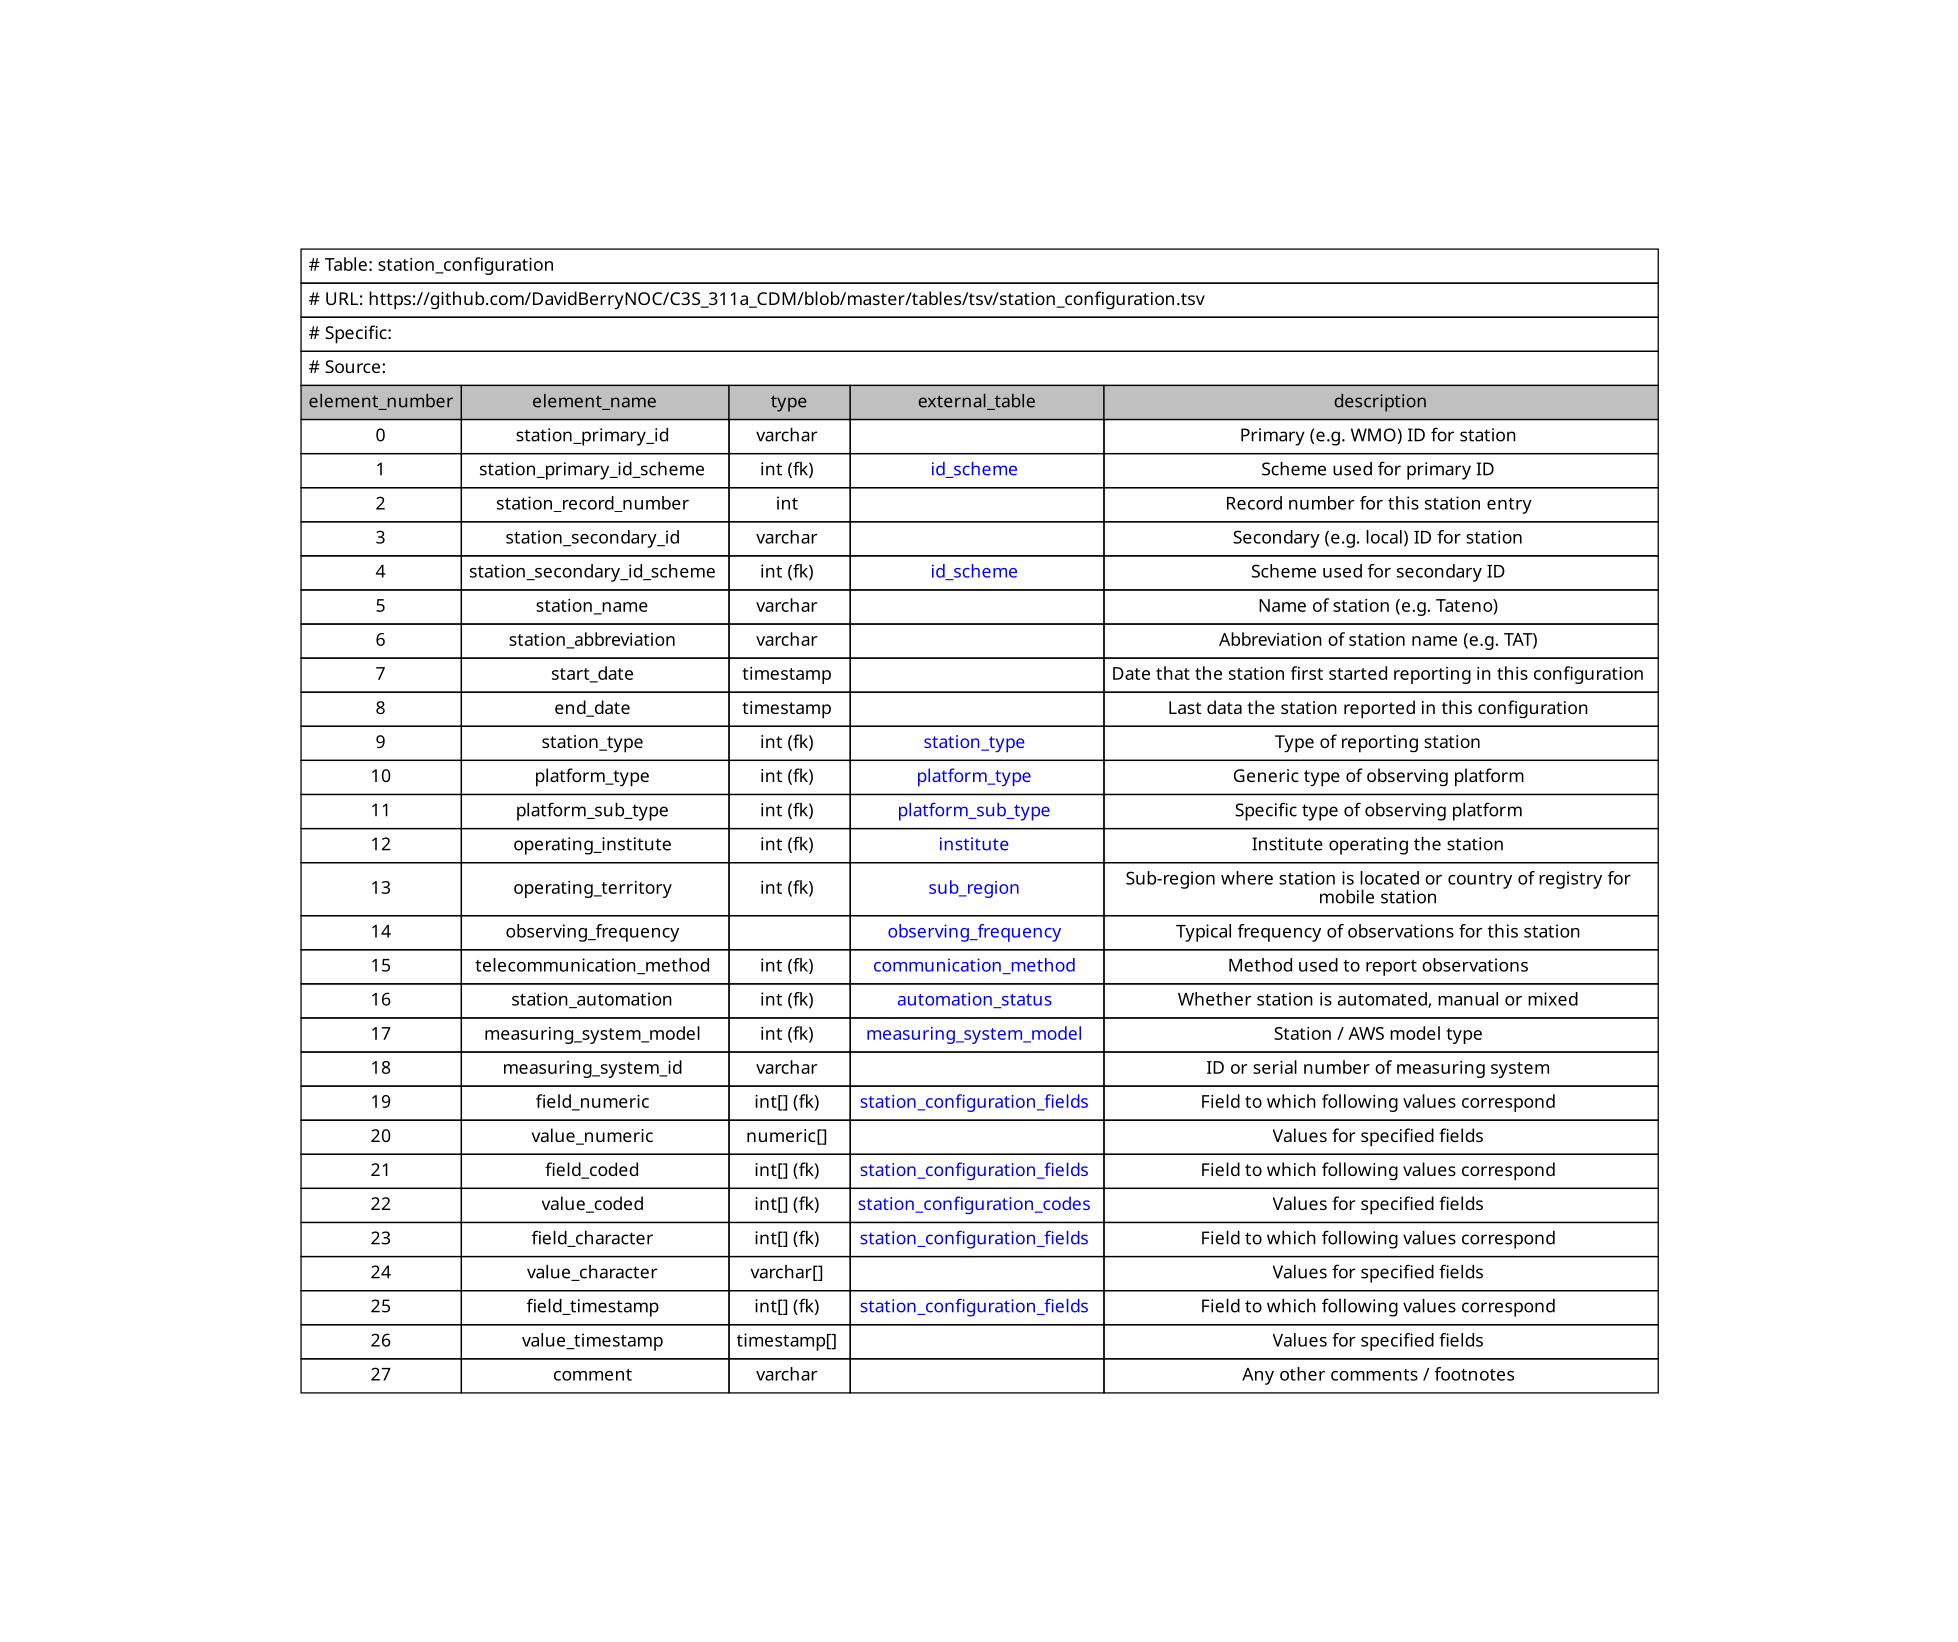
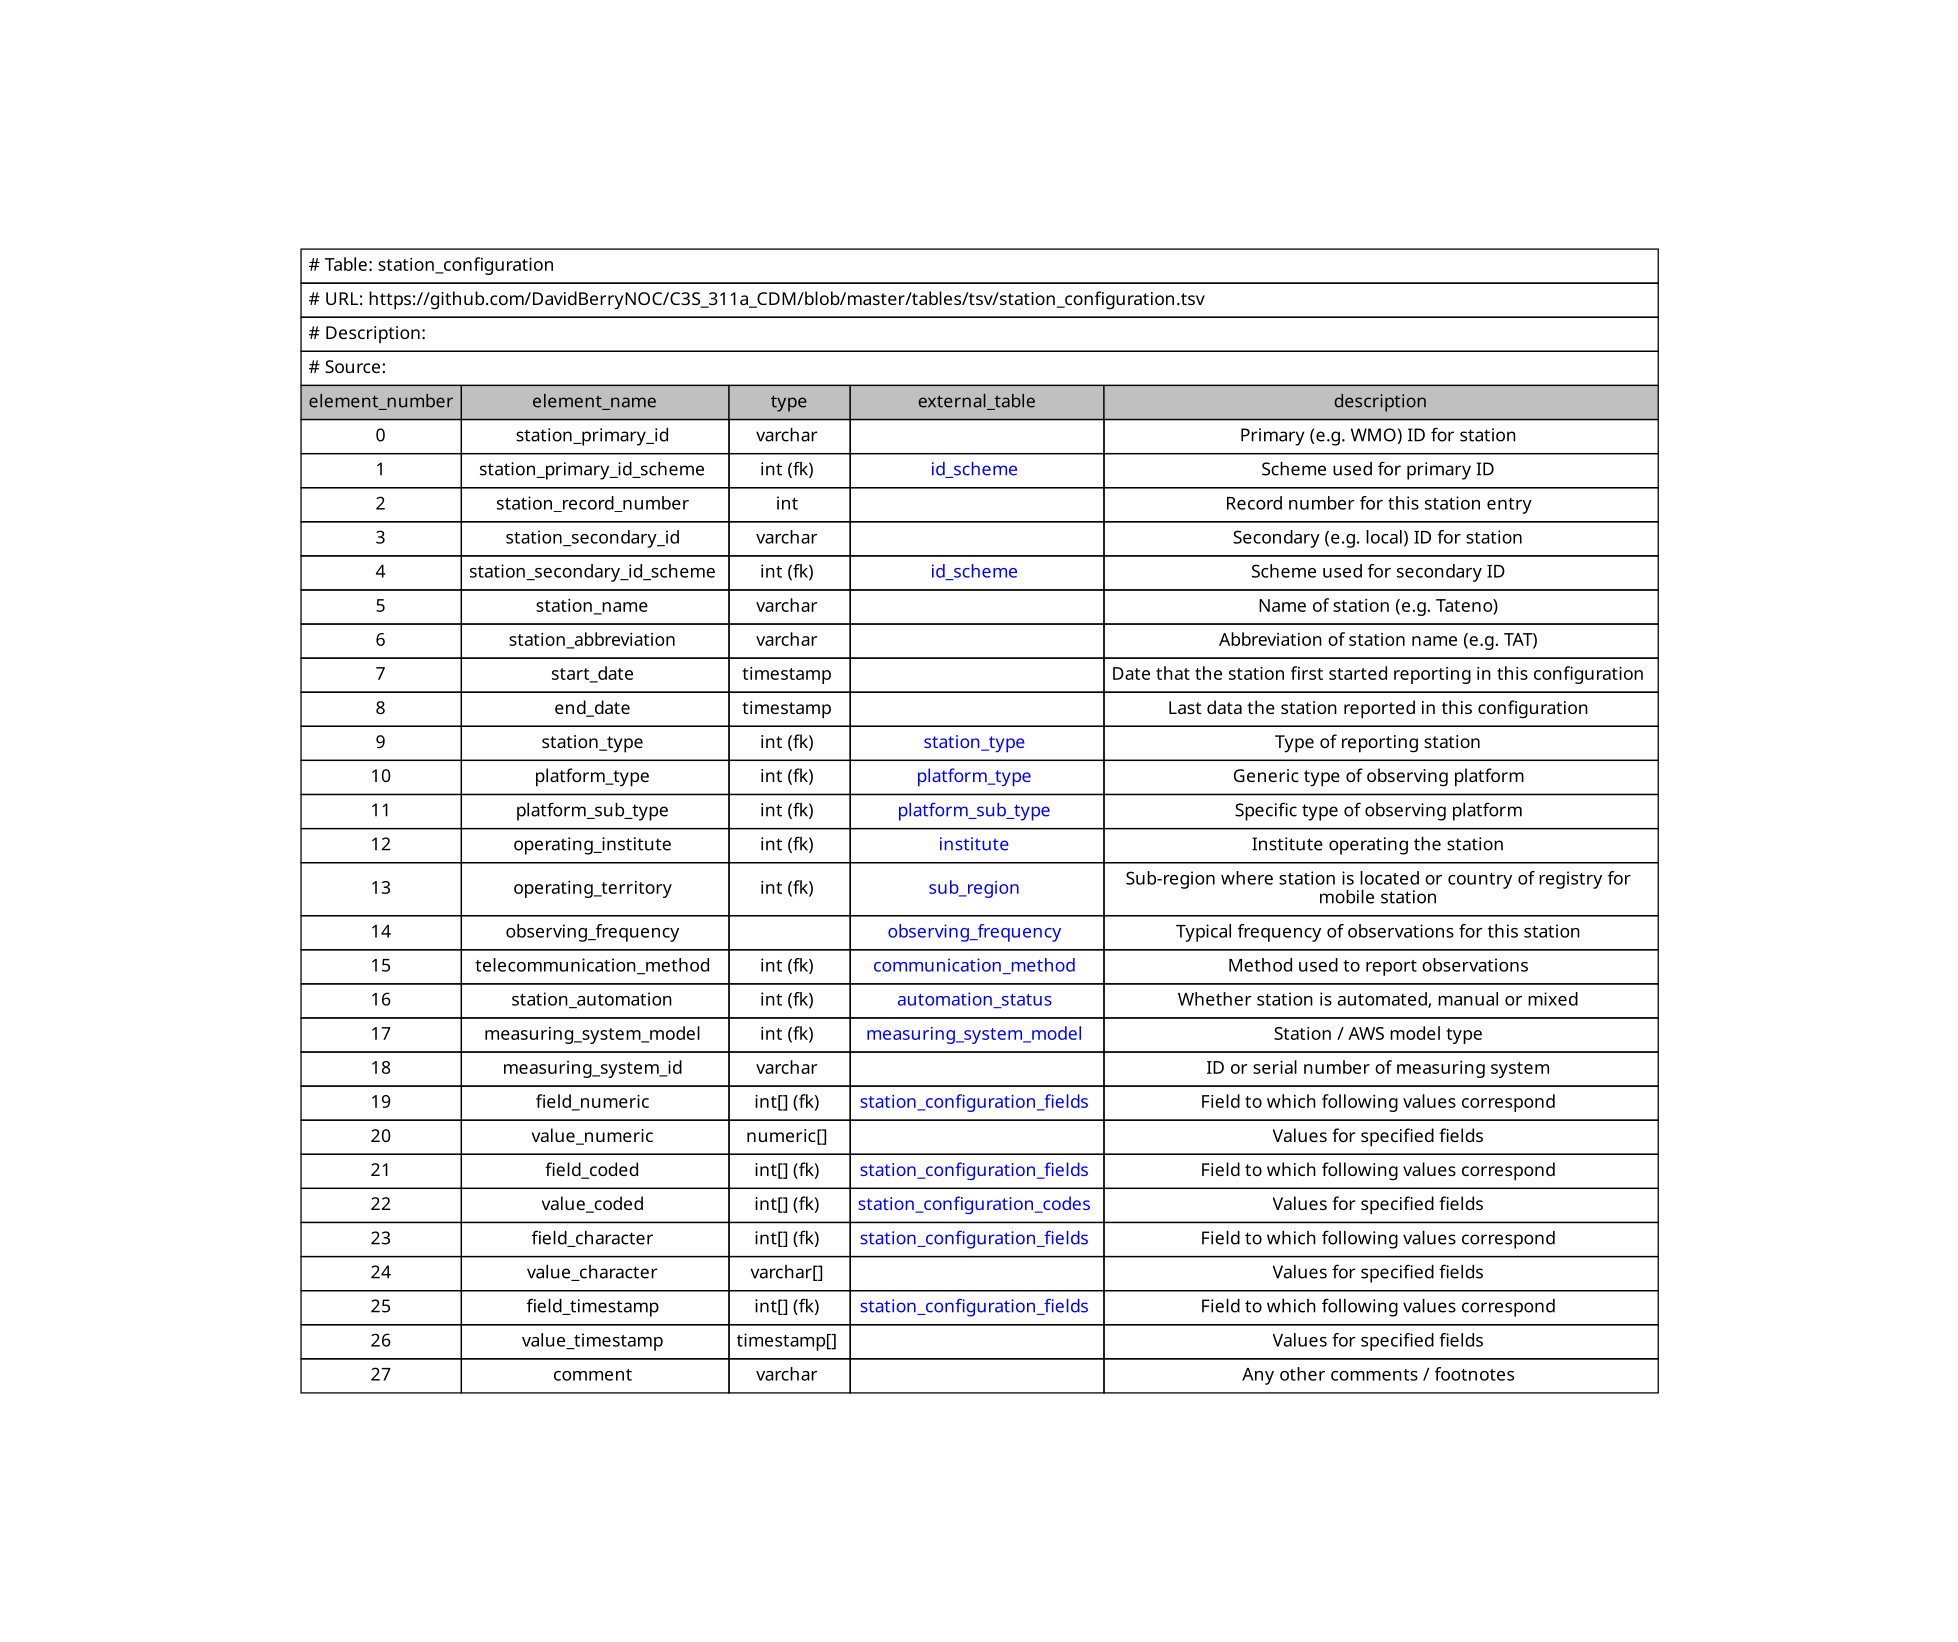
(351, 334) -> (368, 334)
